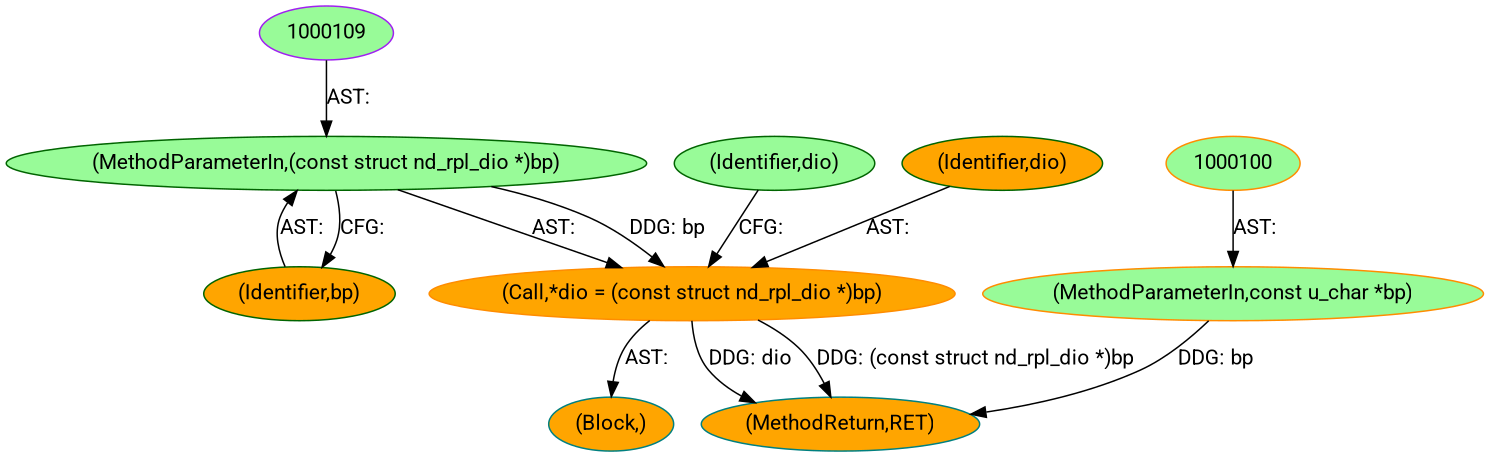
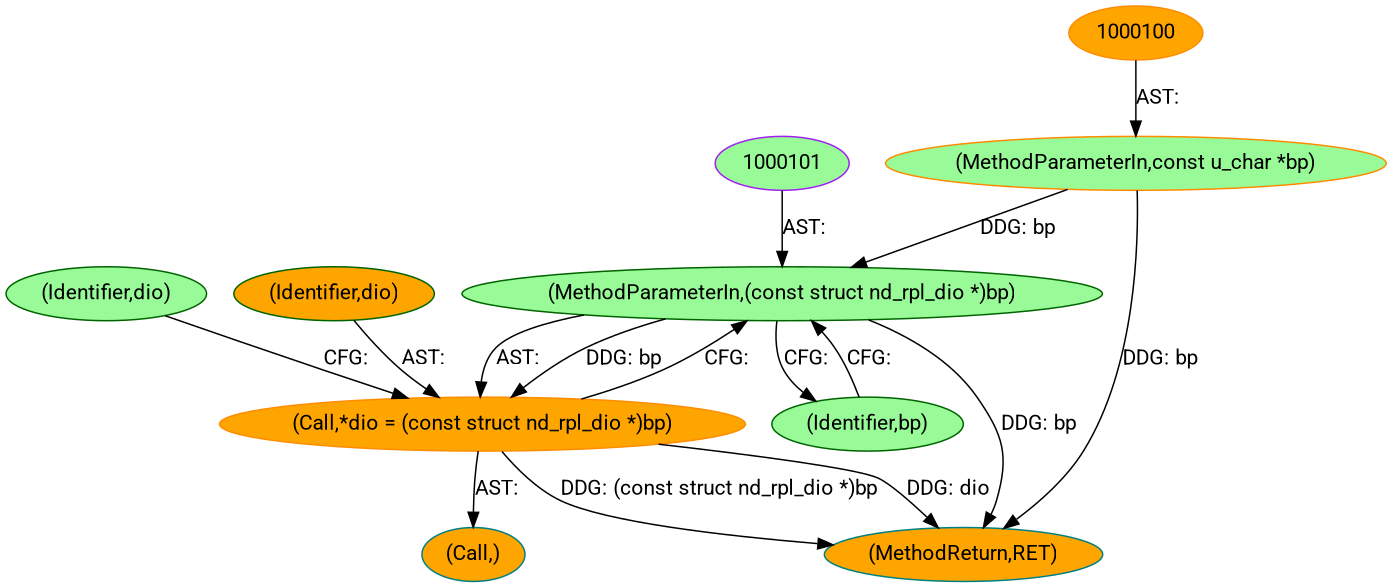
(326, 33) -> (782, 163)
(1233, 163) -> (1136, 33)
none -> (967, 226)
(305, 229) -> (872, 359)
(299, 294) -> (868, 424)
none -> (661, 371)
none -> (974, 393)
(611, 424) -> (473, 554)
